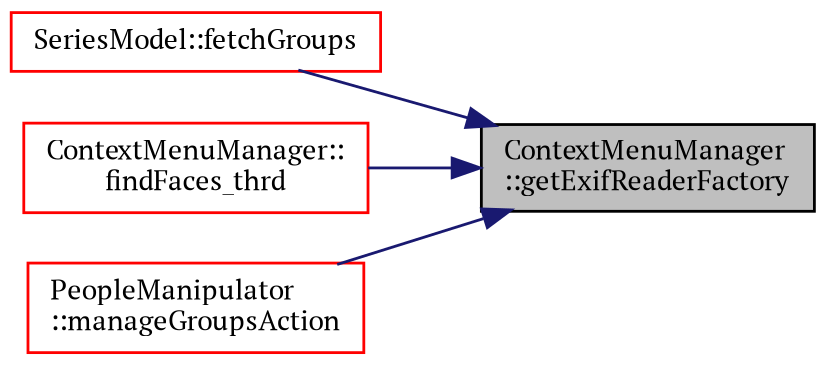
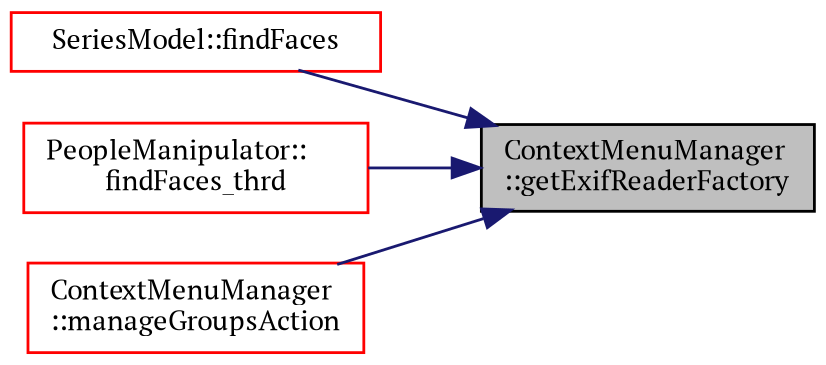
(196, 42) -> (196, 42)
(196, 168) -> (196, 168)
(196, 308) -> (196, 308)
